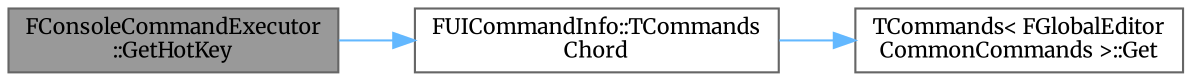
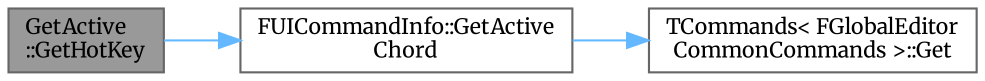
(173, 40) -> (86, 40)
(597, 40) -> (406, 40)
